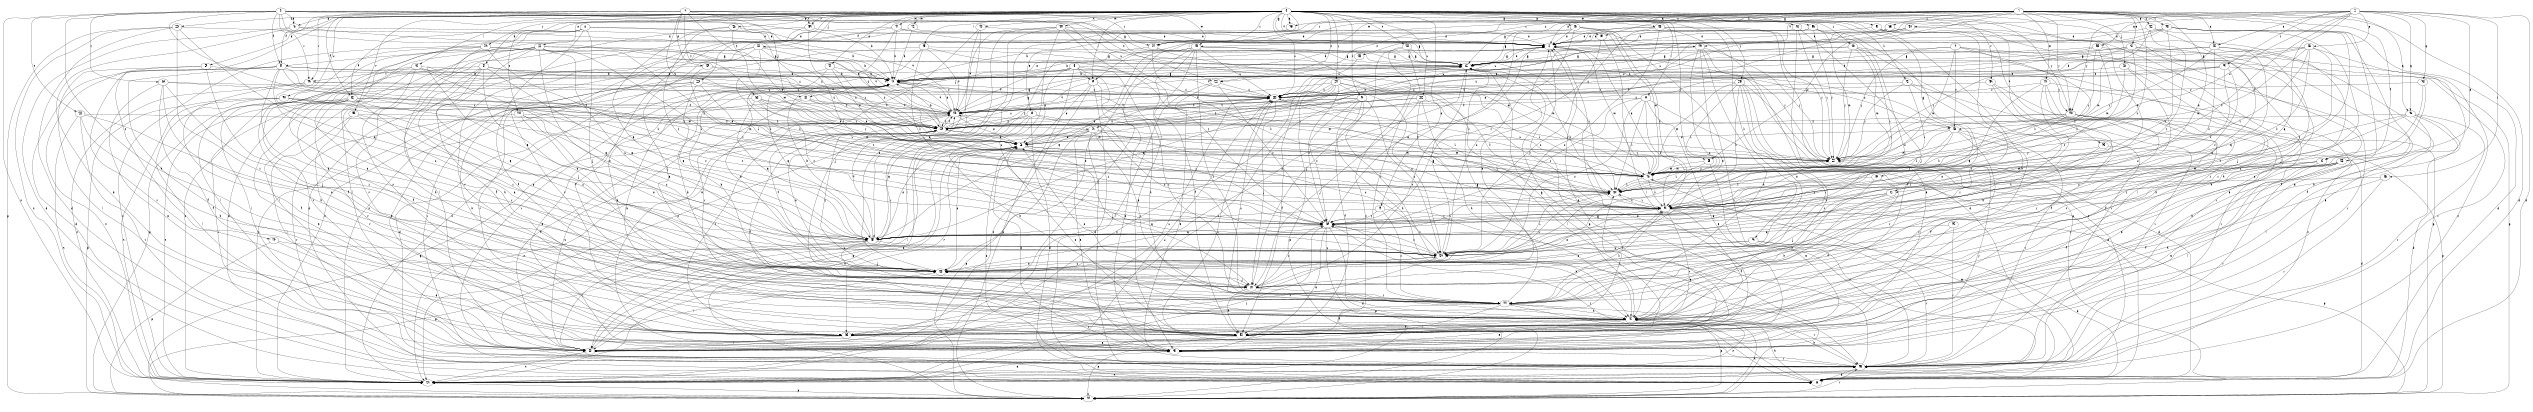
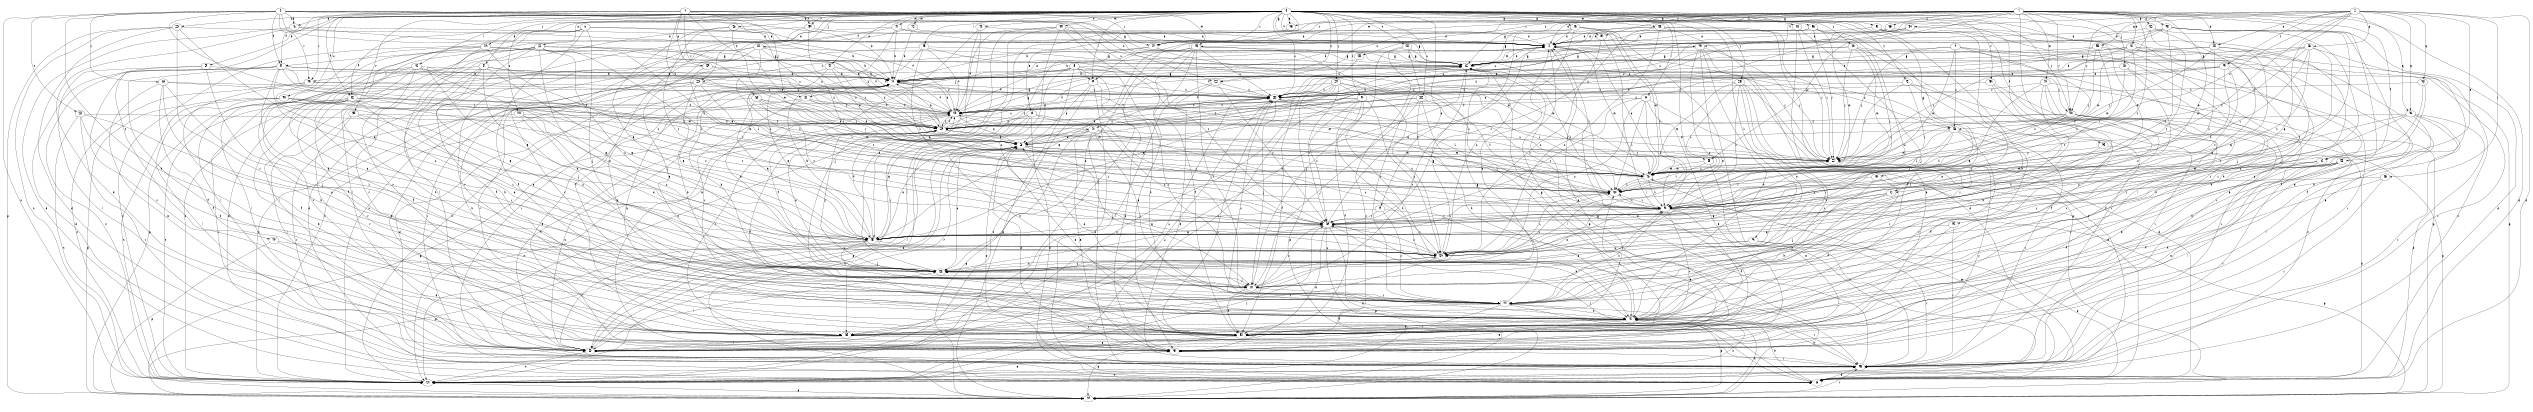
(1507, 56) -> (1507, 56)
none -> (2150, 141)
(1401, 166) -> (926, 59)
